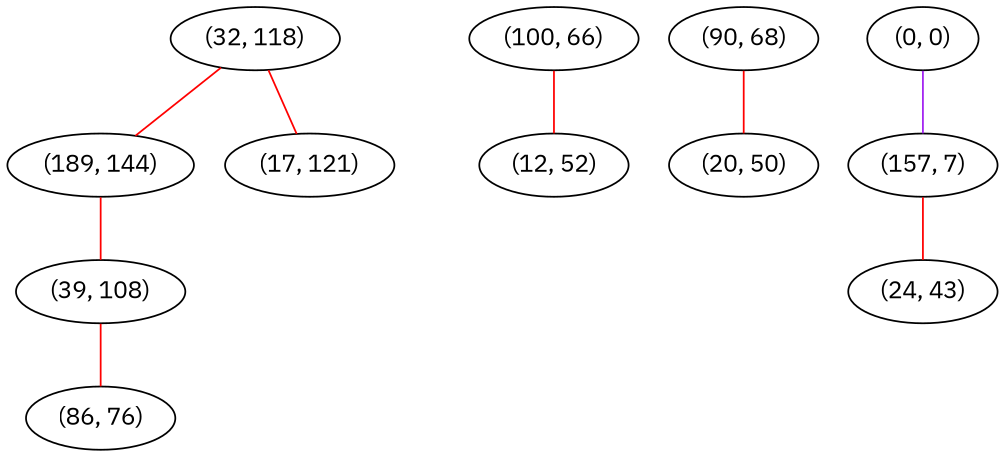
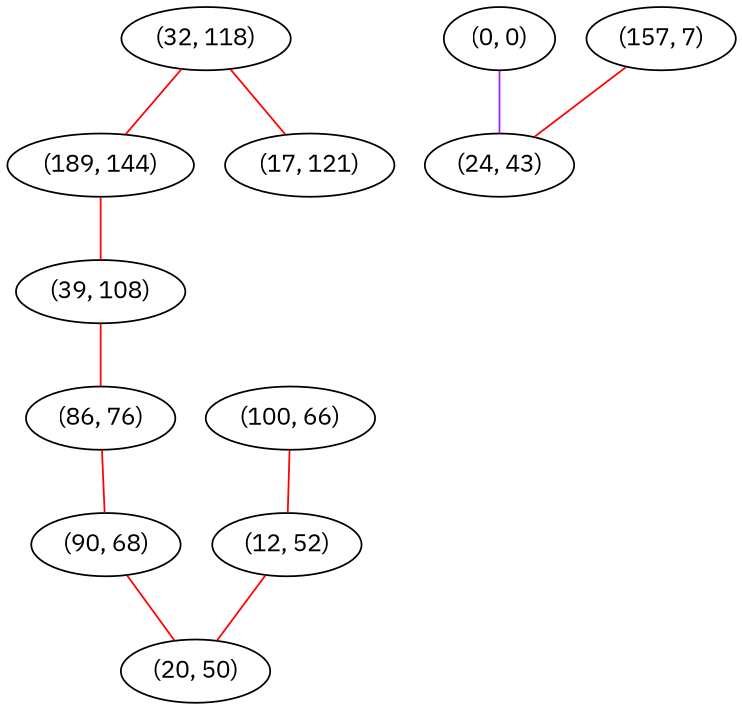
(923, 102) -> (499, 102)
none -> (103, 482)
none -> (241, 608)
